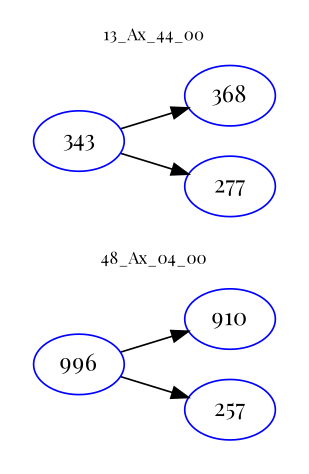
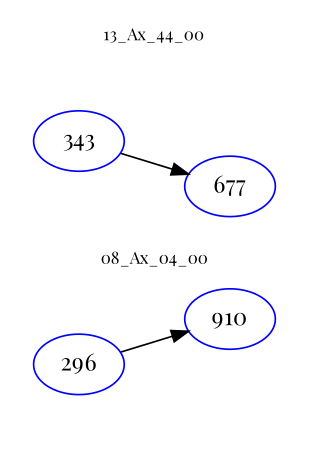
(230, 96) -> none
(230, 186) -> (230, 186)
(154, 259) -> (154, 259)
(79, 364) -> (79, 364)
(230, 410) -> none
